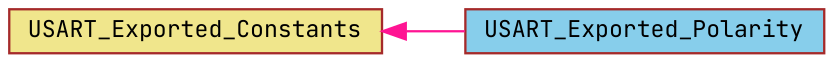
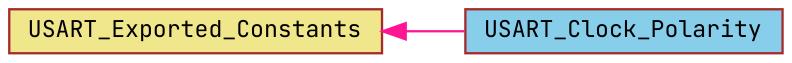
(645, 31) -> (624, 31)
